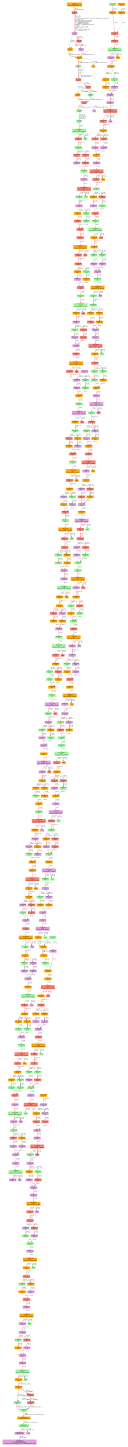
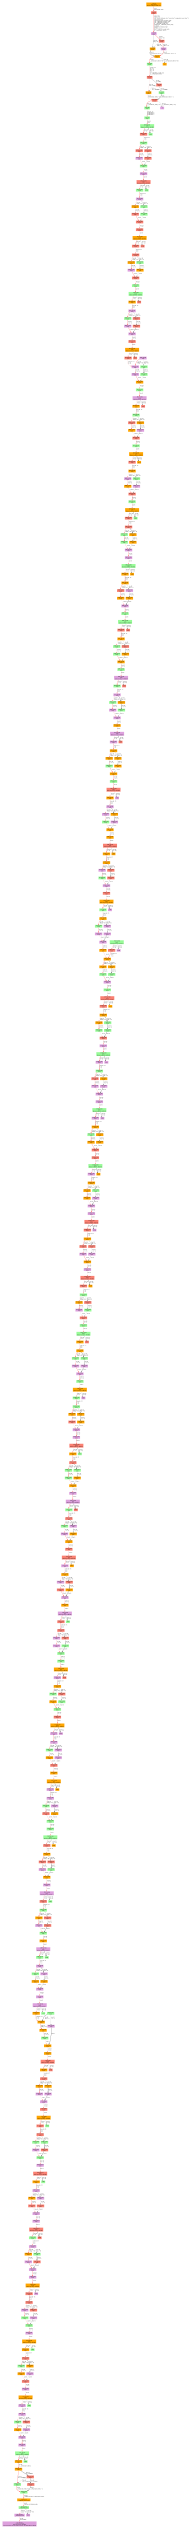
(52, 961) -> (51, 2036)
(28, 991) -> (105, 954)
(31, 1109) -> (37, 2177)
none -> (95, 1127)
